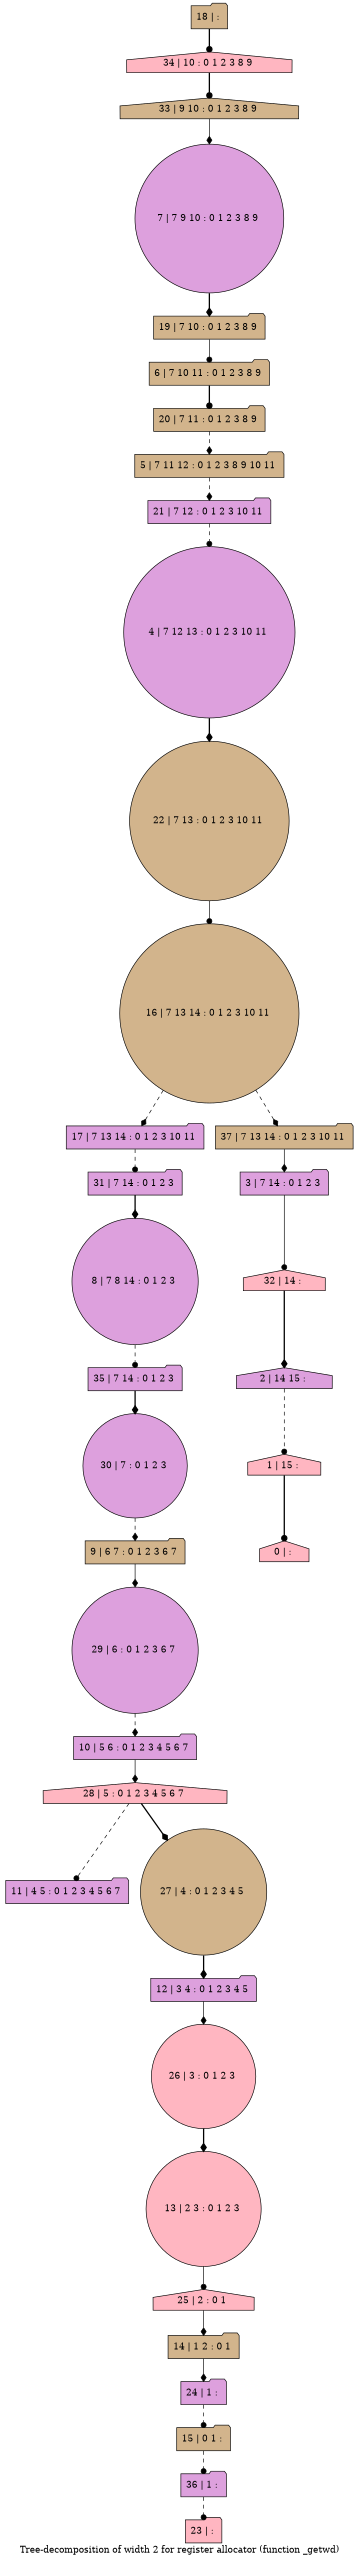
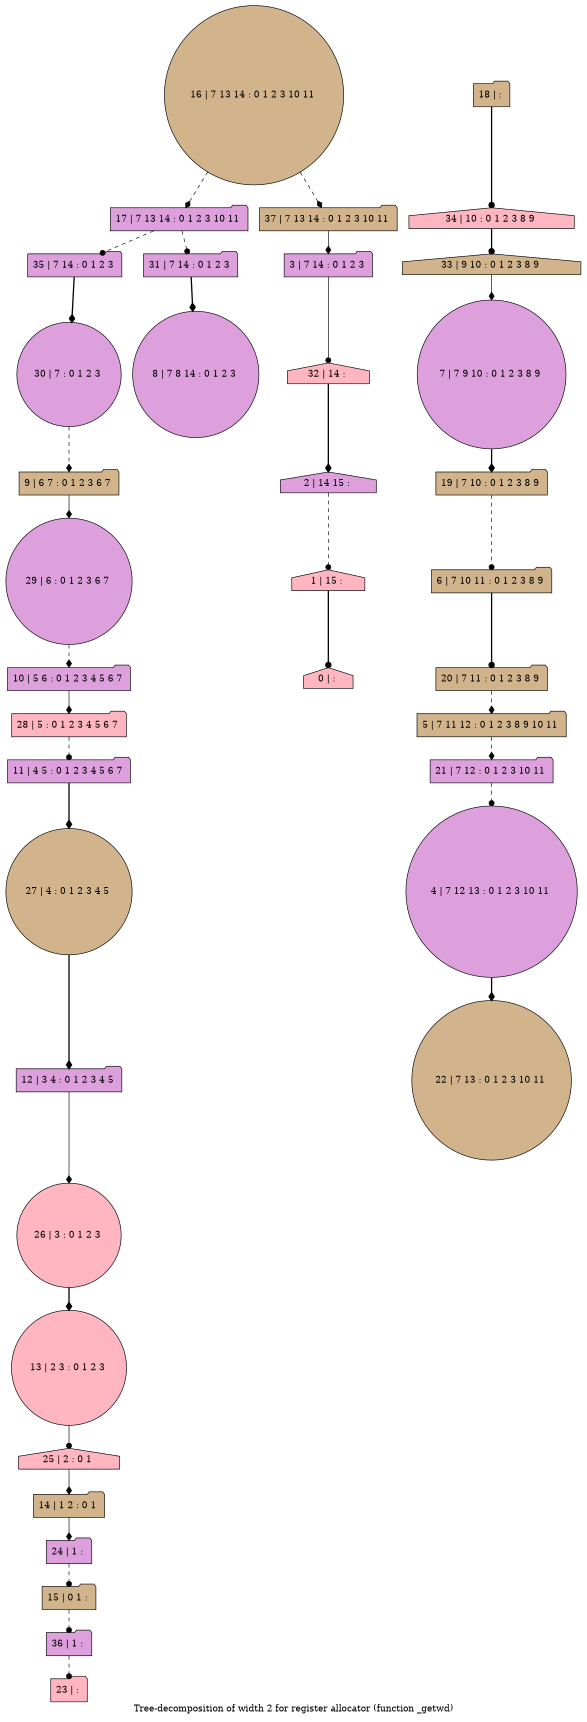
(209, 348) -> (492, 530)
(209, 910) -> none
(135, 1354) -> (129, 241)
(135, 1794) -> (69, 725)
(152, 1819) -> (69, 802)
